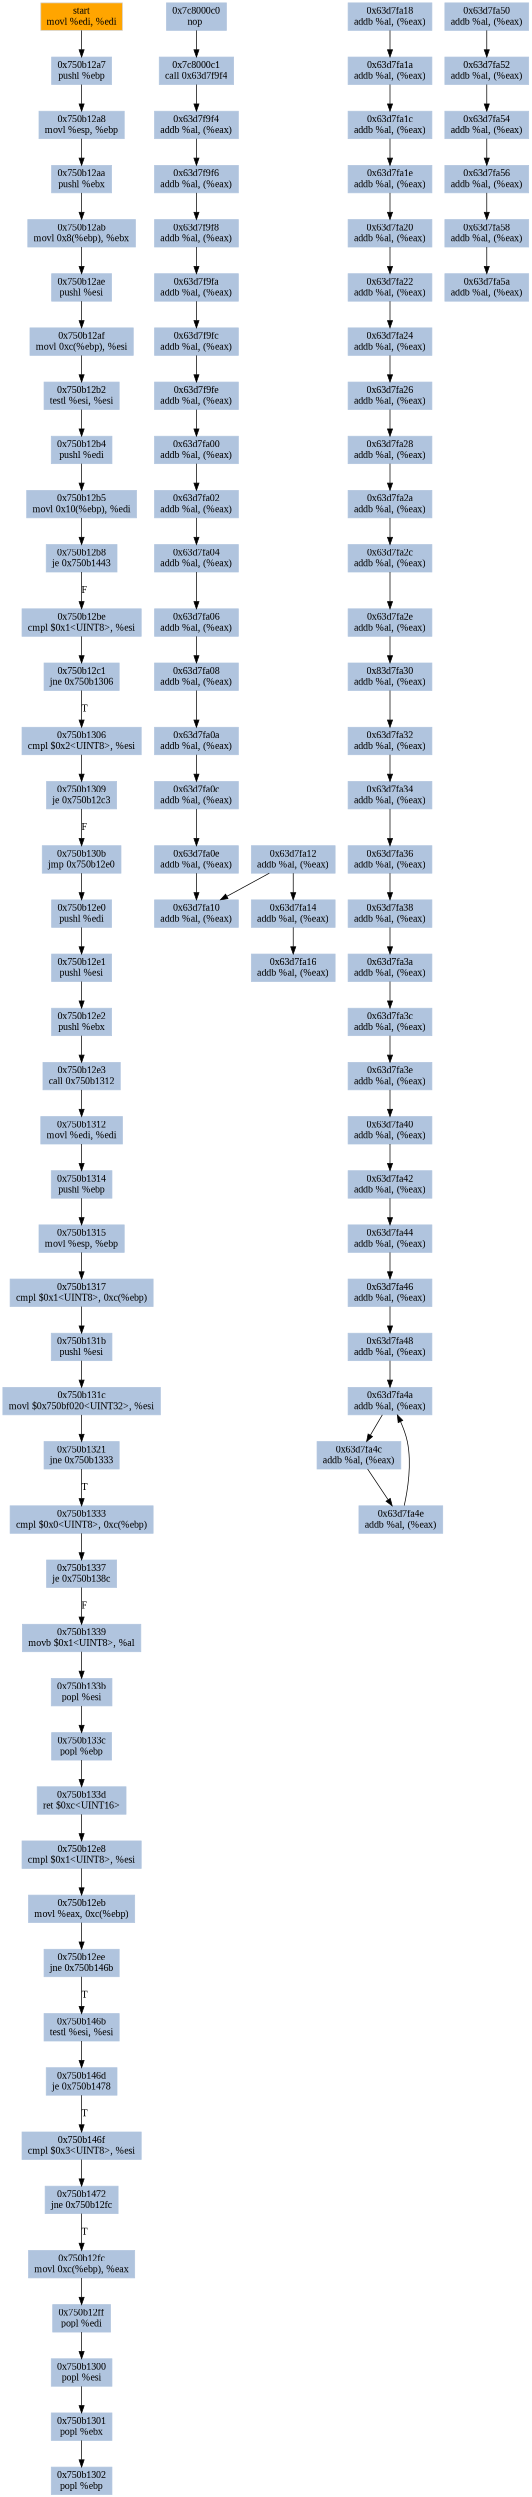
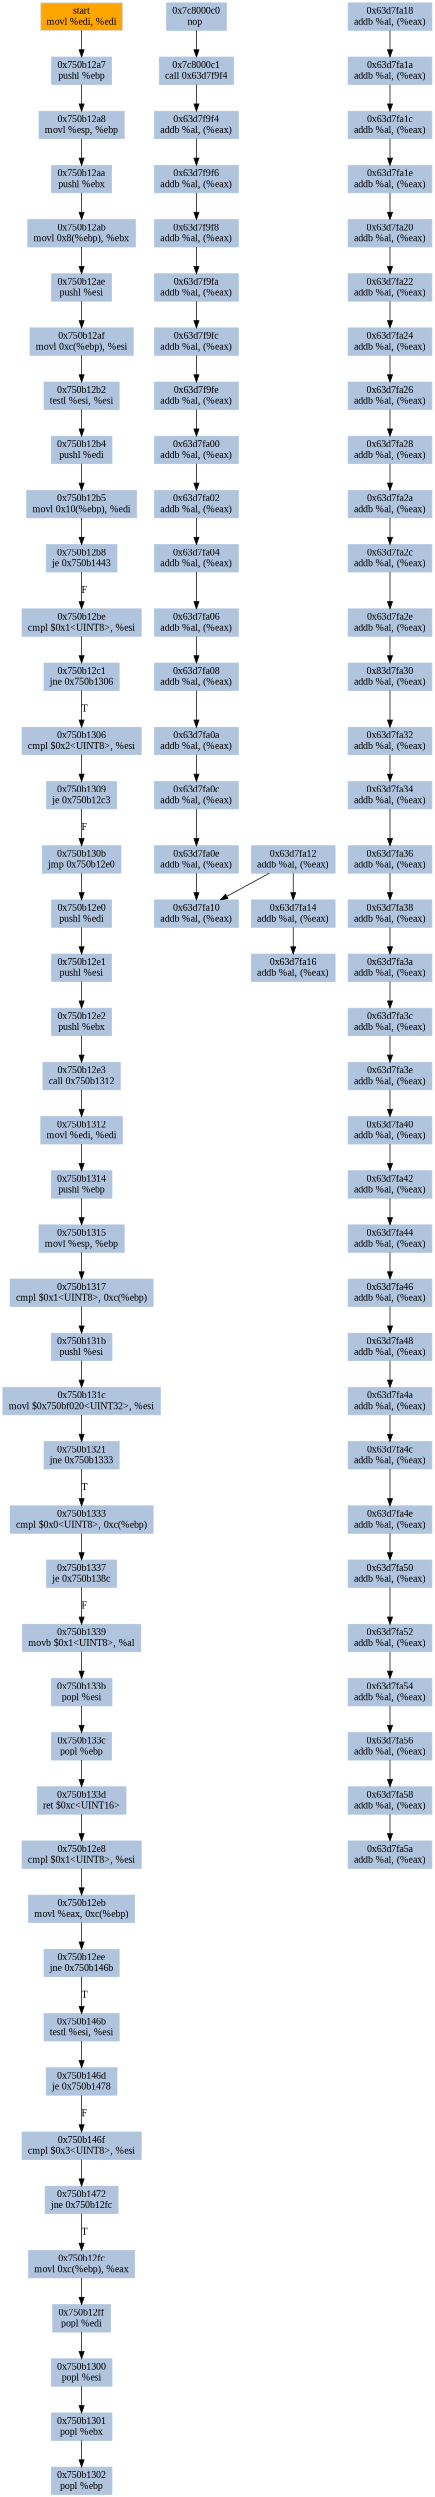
(409, 1463) -> (390, 1543)
(85, 2114) -> (84, 2114)
